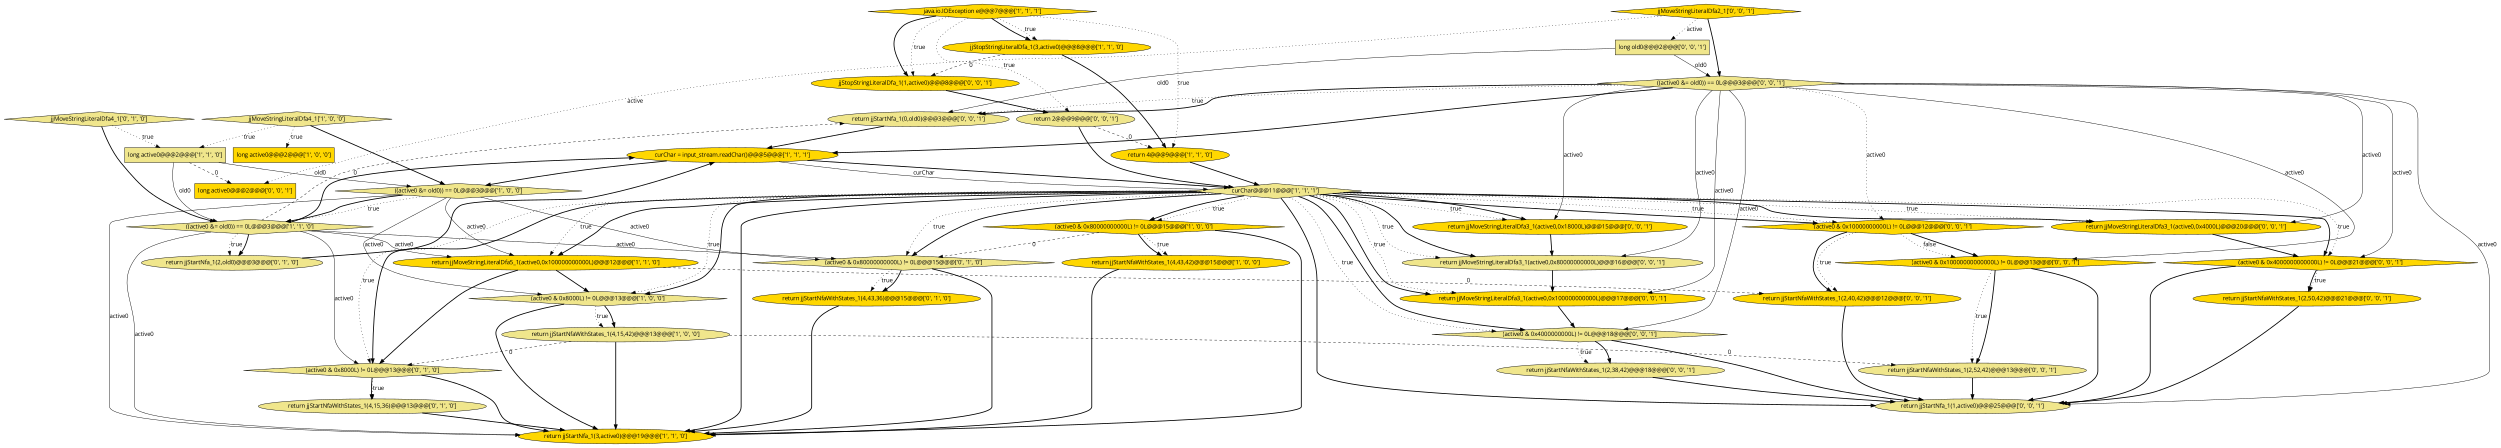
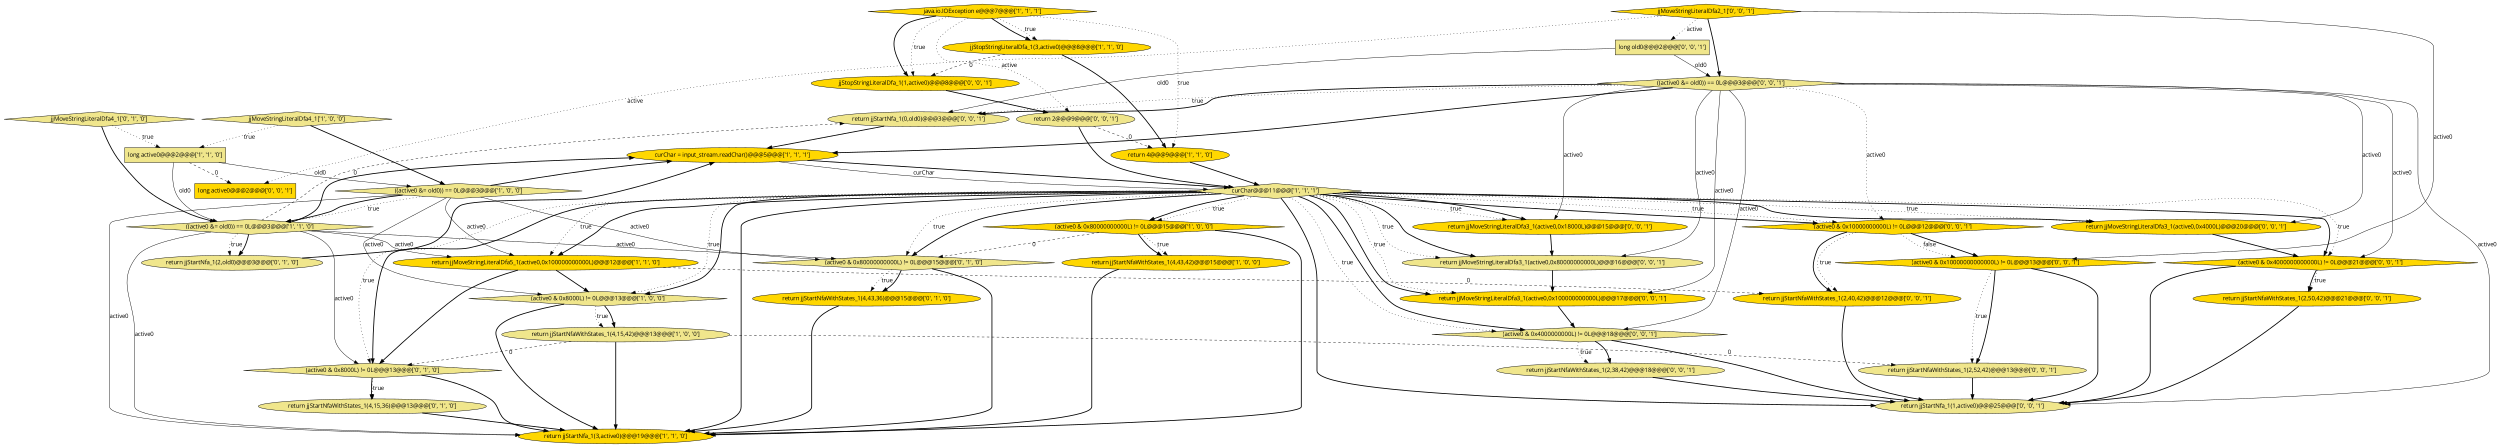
(1009, 65) -> (1009, 65)
(2218, 152) -> (2375, 30)
(284, 155) -> none
(578, 171) -> (579, 172)
